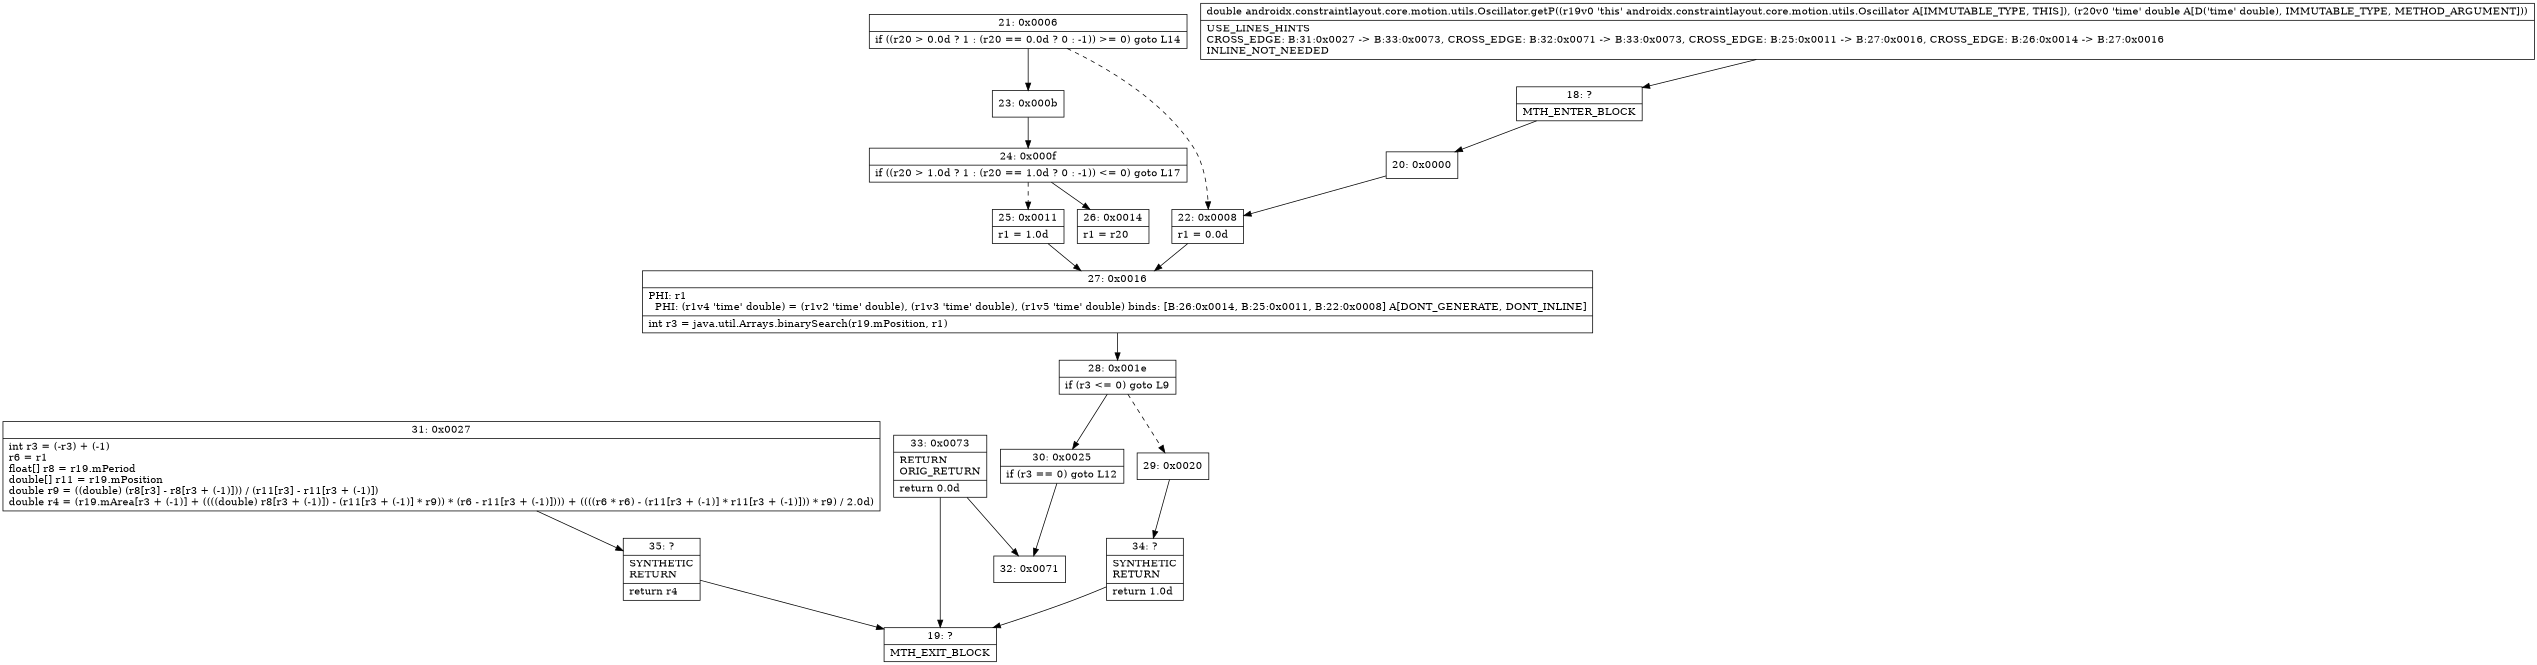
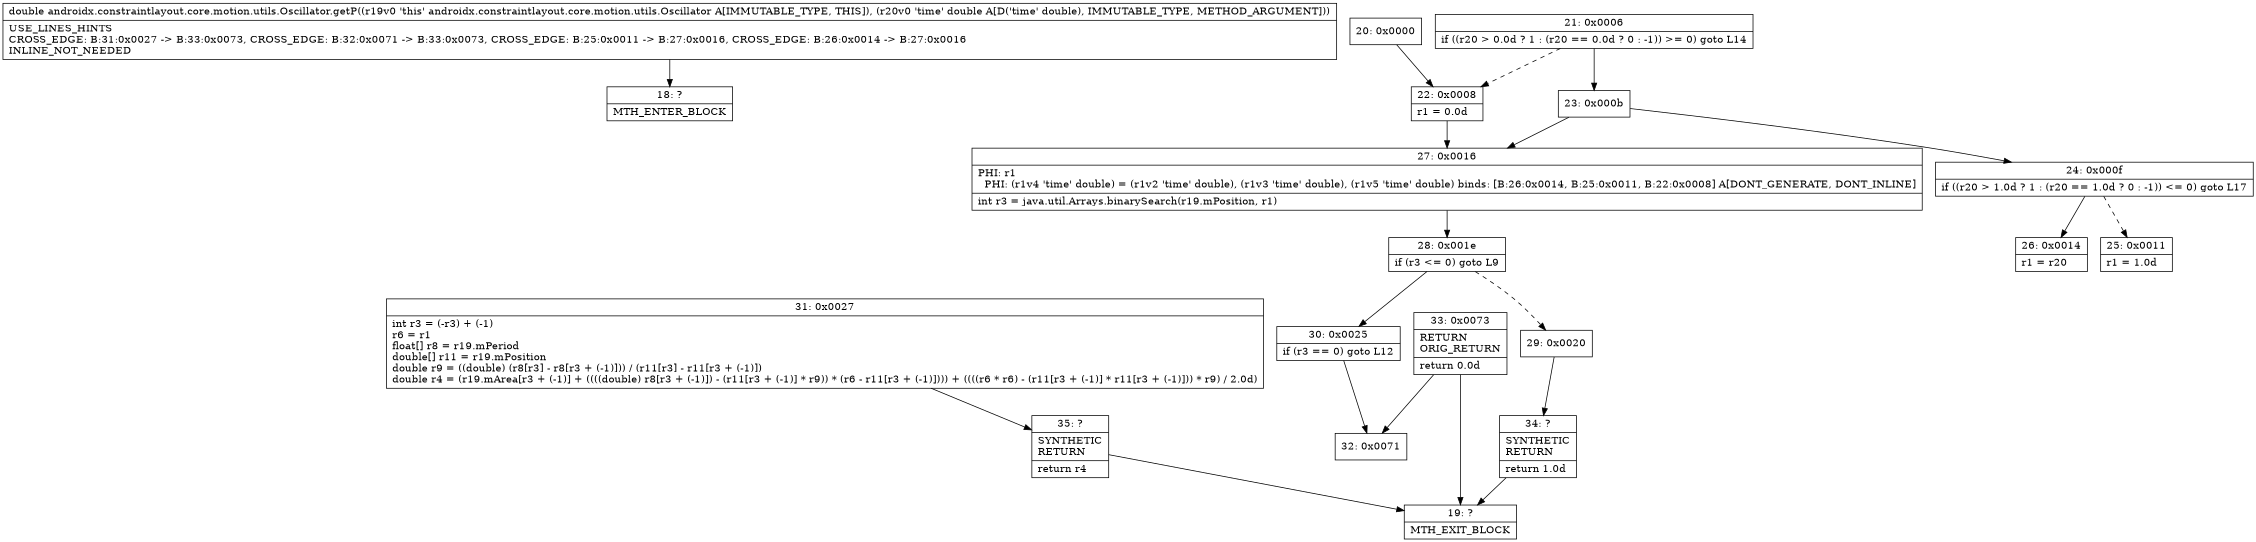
(1499, 135) -> none
(1062, 255) -> (1542, 131)
